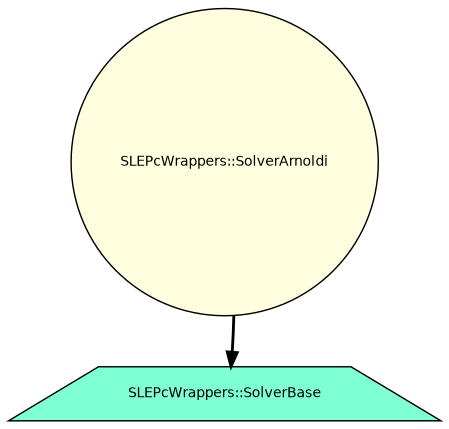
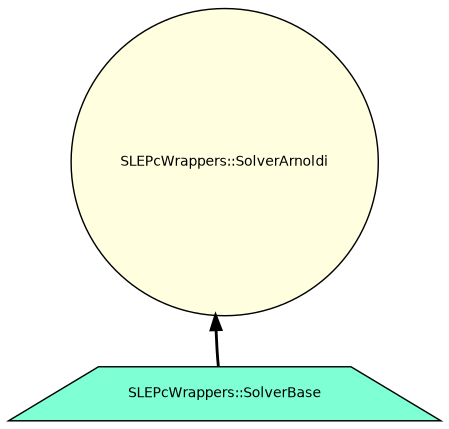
(233, 334) -> (217, 348)
